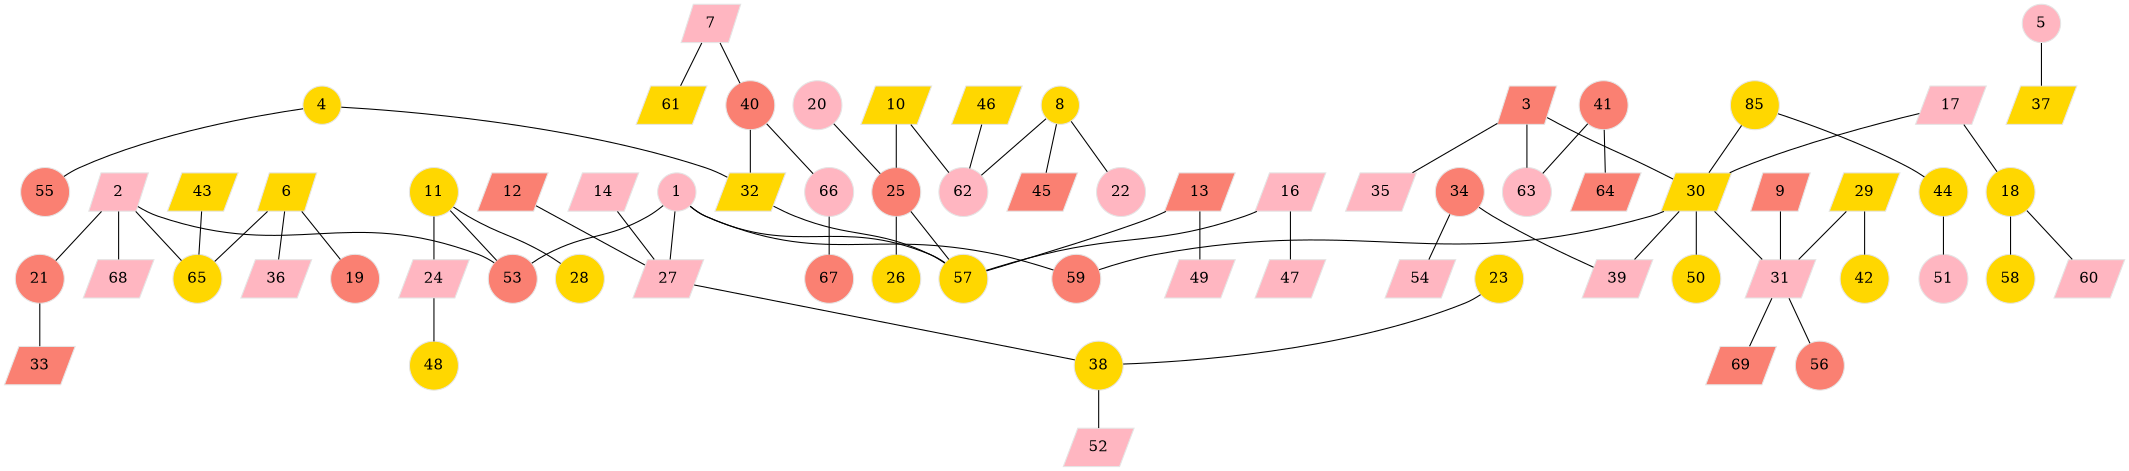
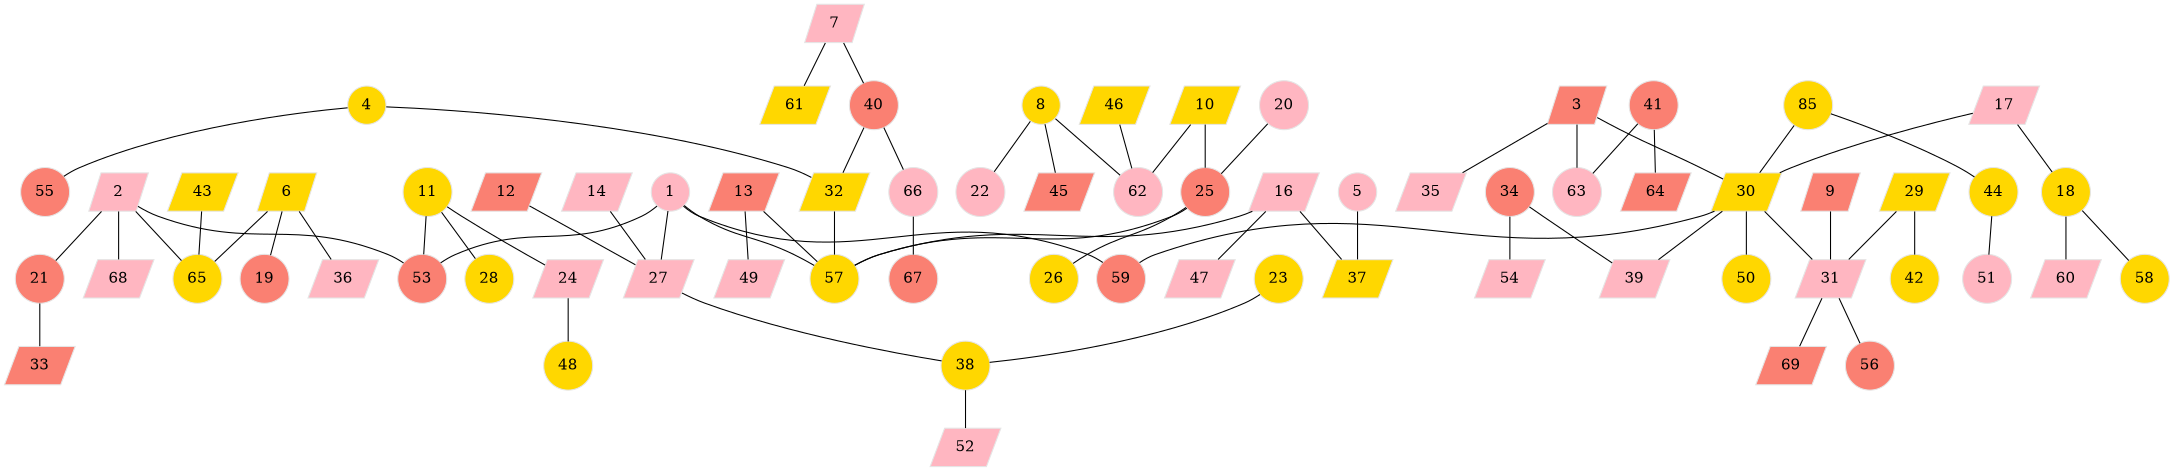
none -> (1321, 235)
